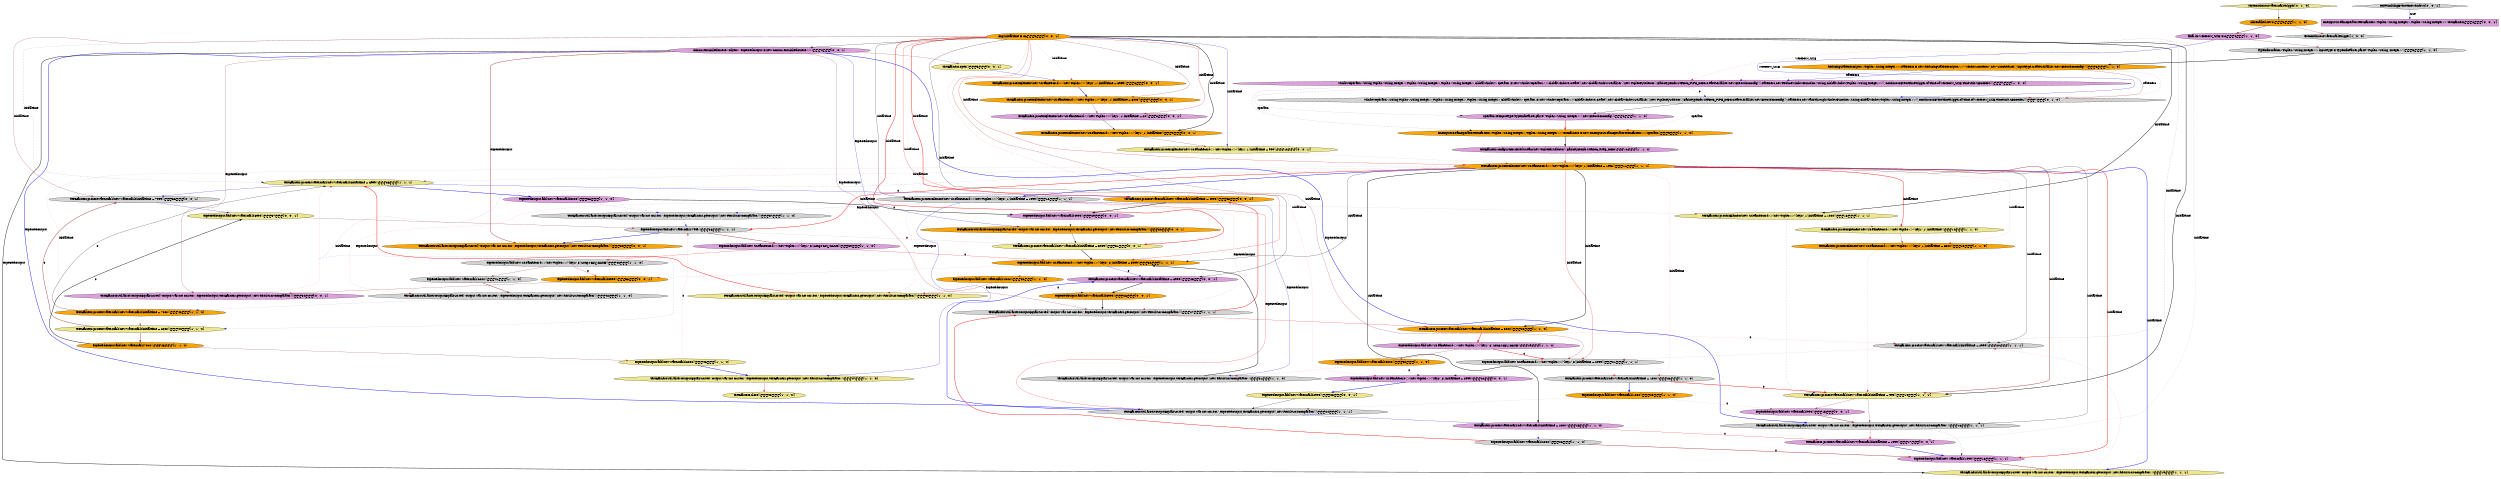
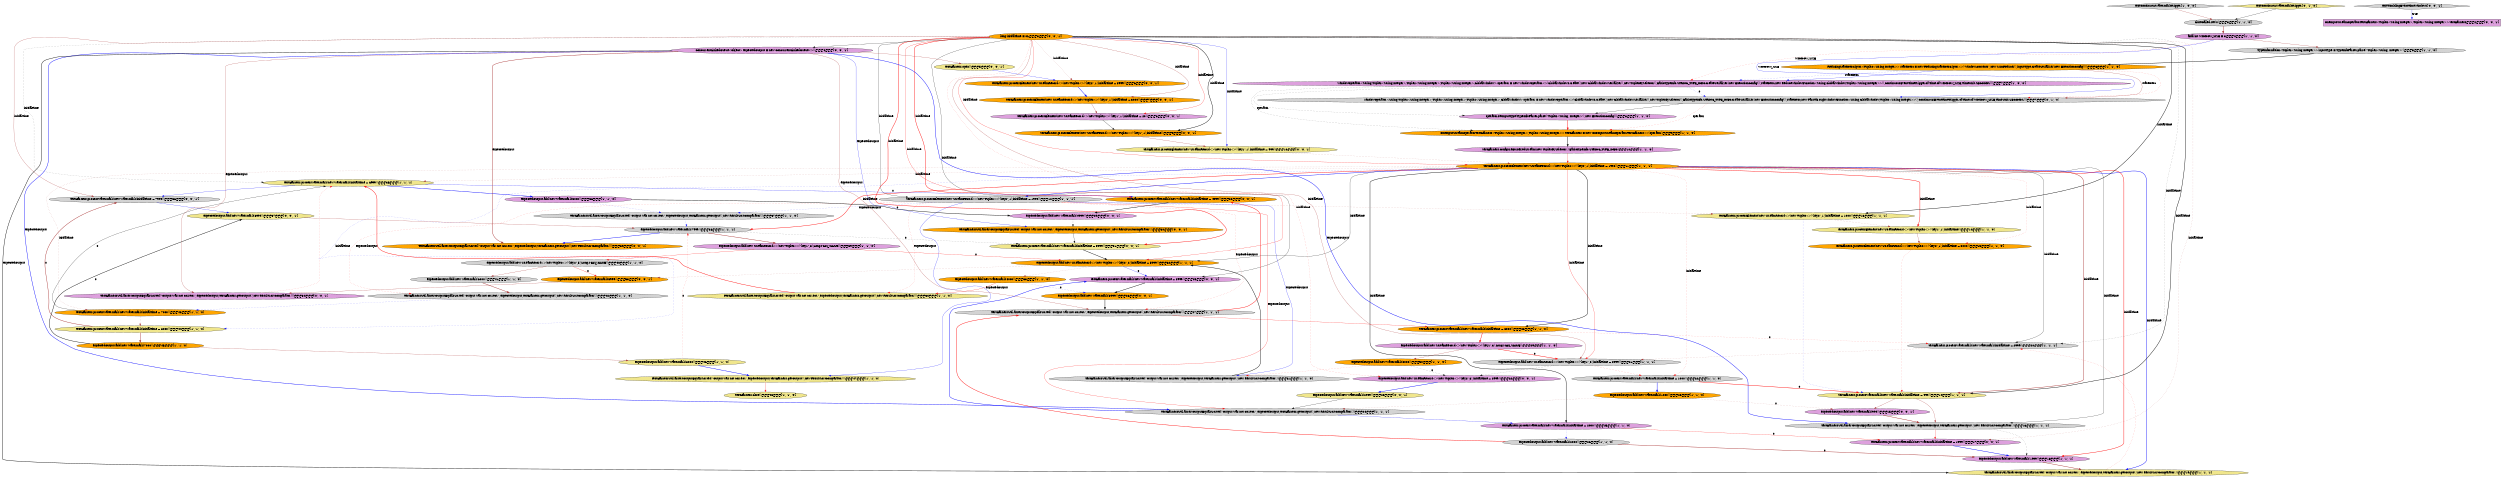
(2279, 23) -> (2223, 23)
(2306, 30) -> (2193, 14)
